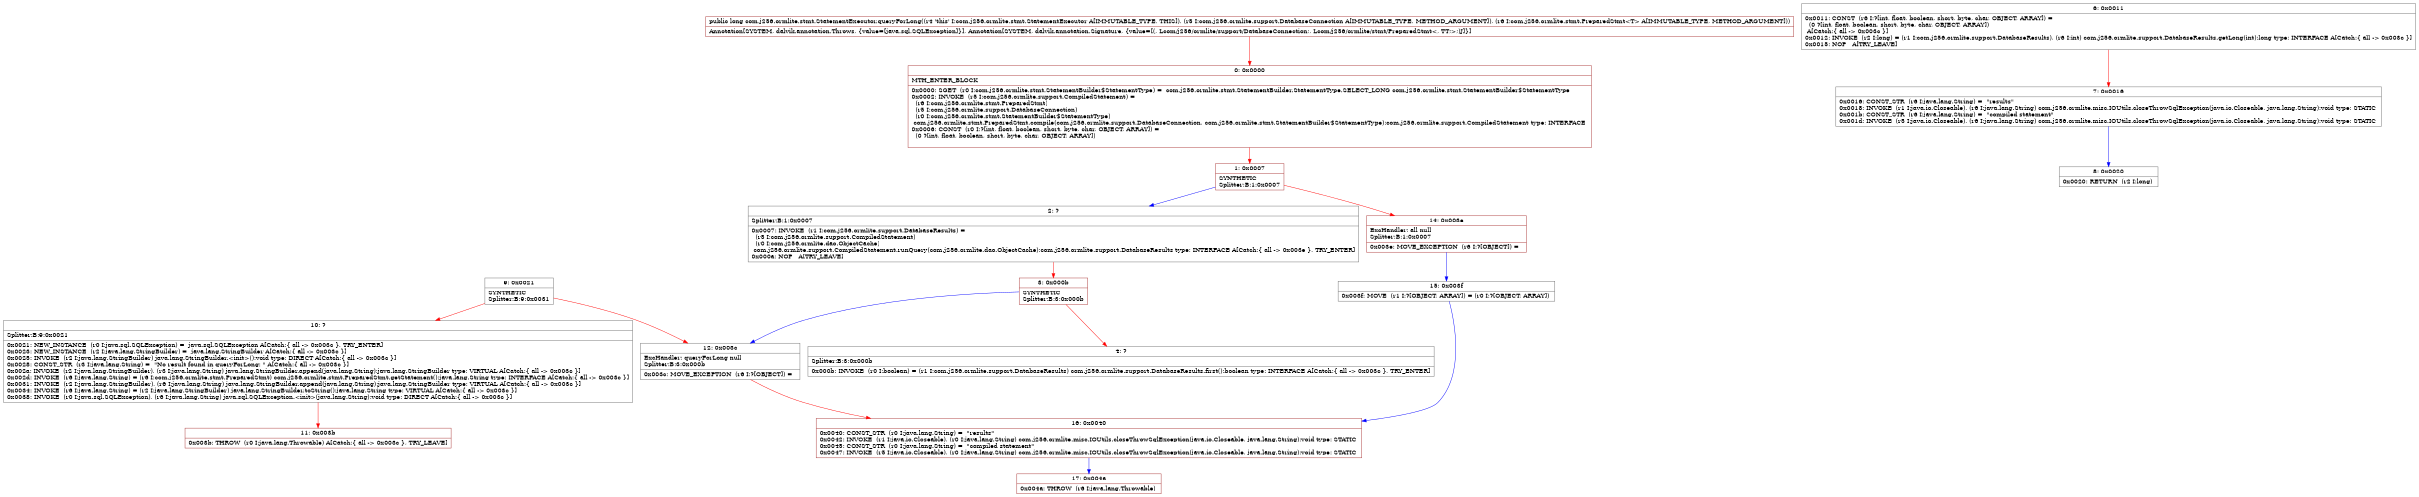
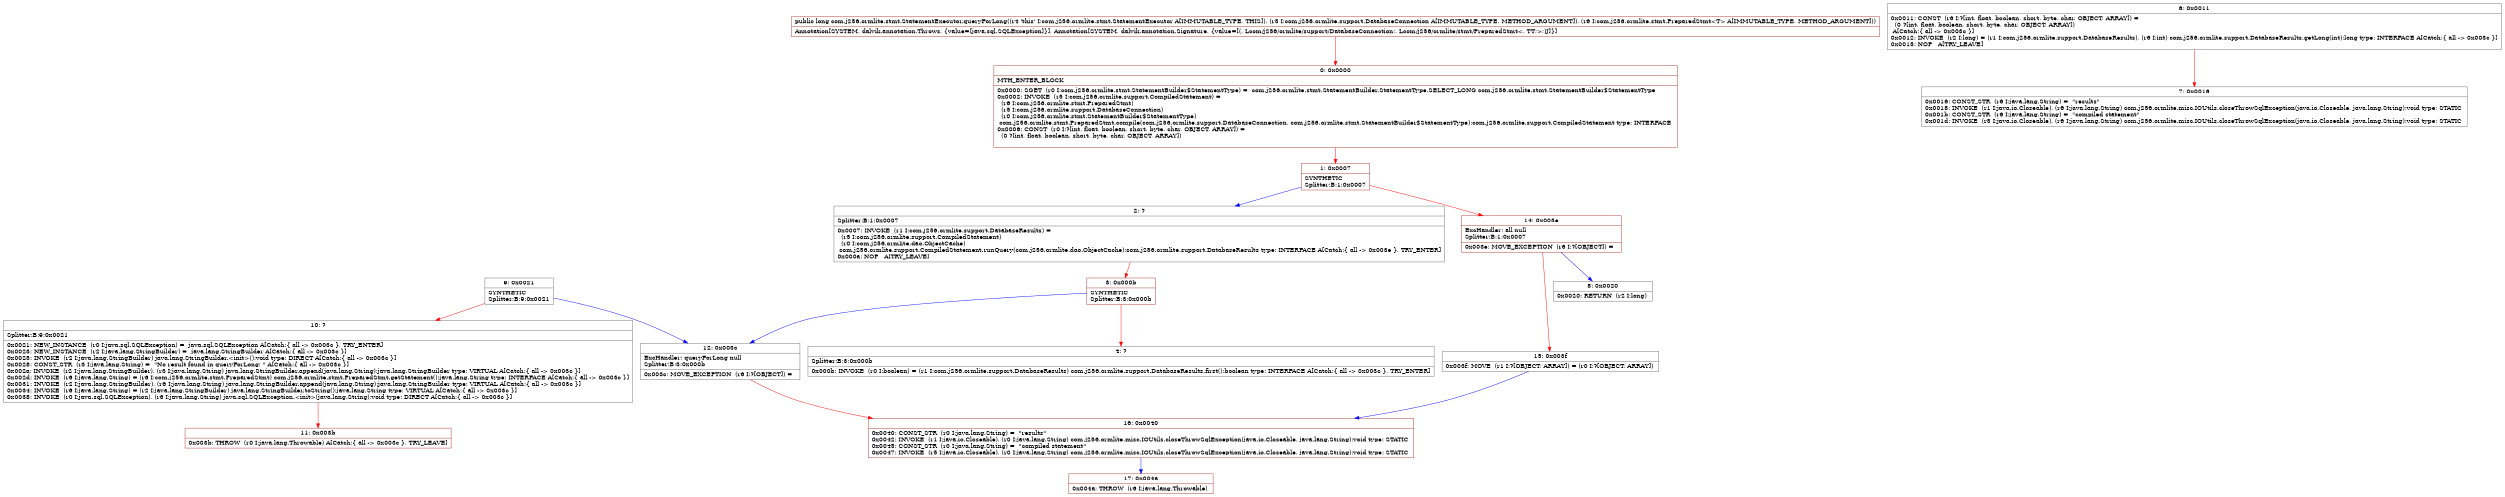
(2109, 144) -> (1575, 265)
(1446, 264) -> (1546, 300)
(519, 299) -> (519, 299)
(620, 315) -> (620, 315)
